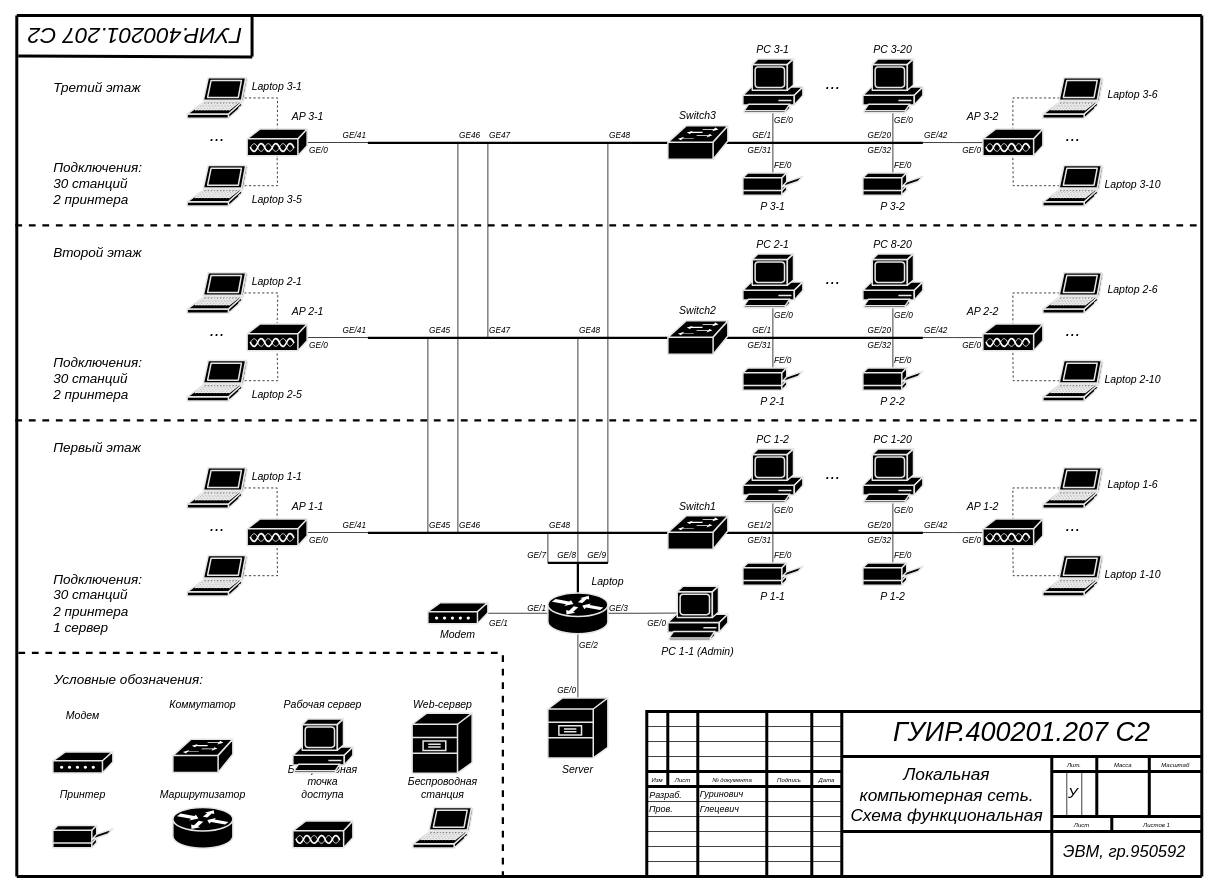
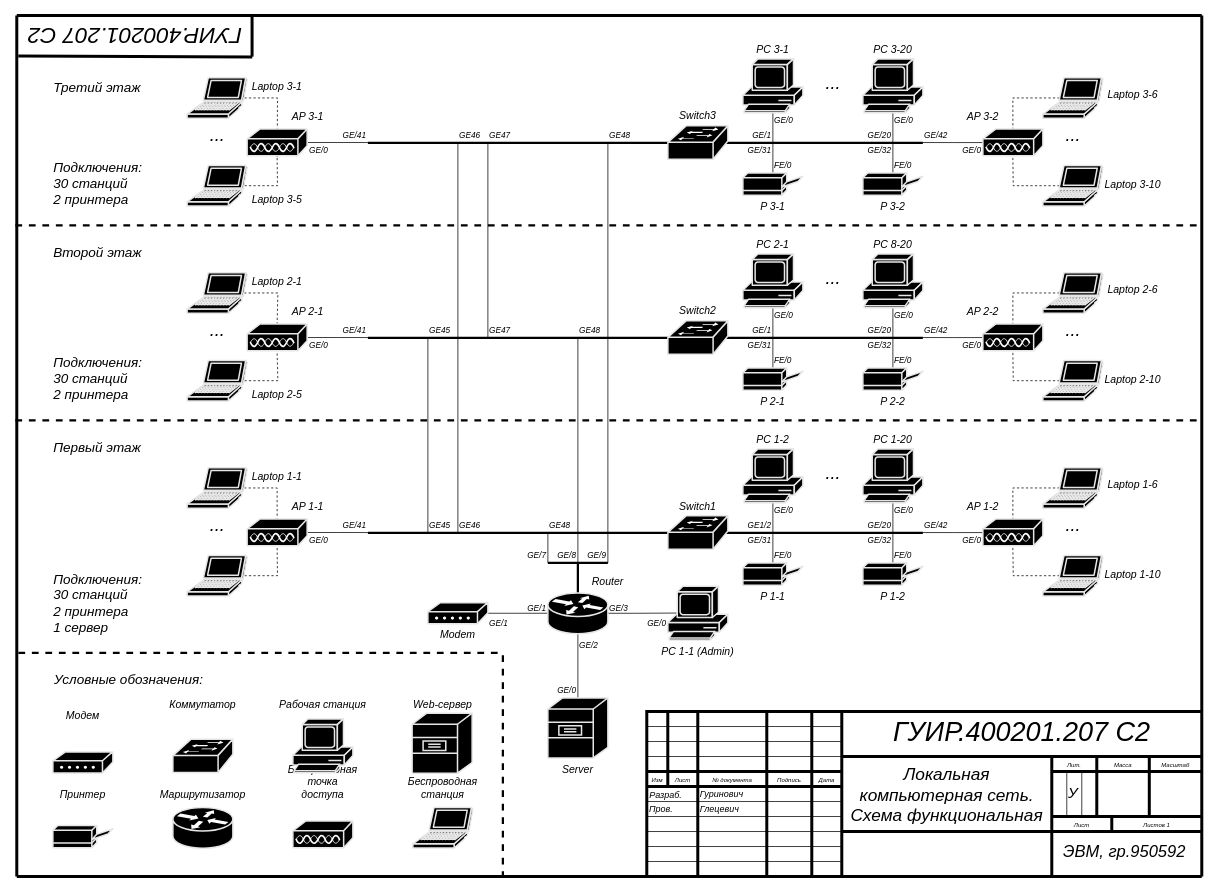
(608, 582) -> (608, 582)
(323, 704) -> (323, 704)
